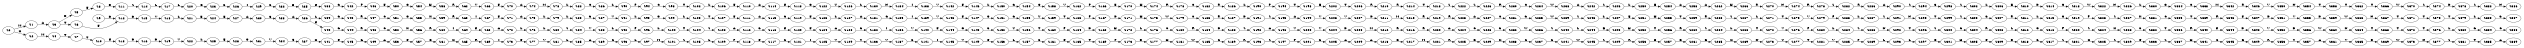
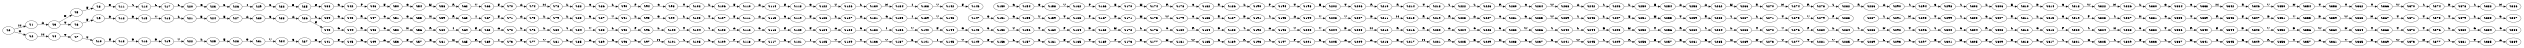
(987, 7) -> none
(962, 18) -> none
(1857, 18) -> none
(99, 29) -> (87, 22)
